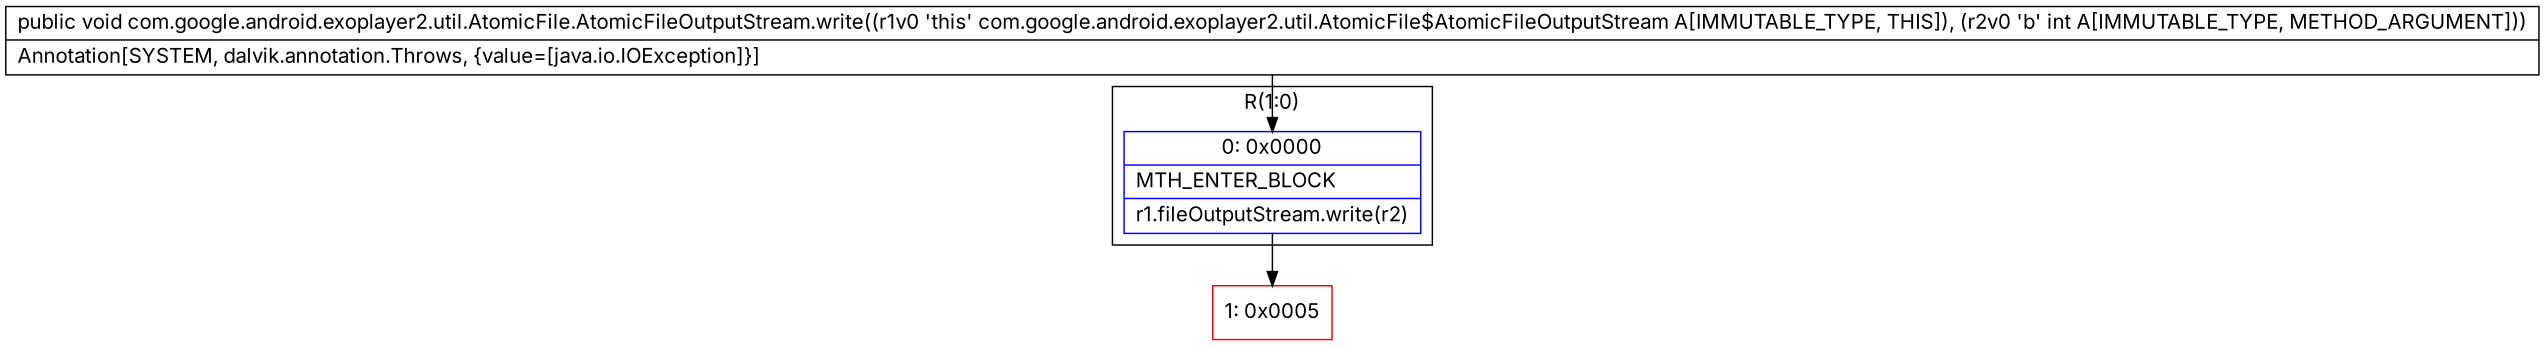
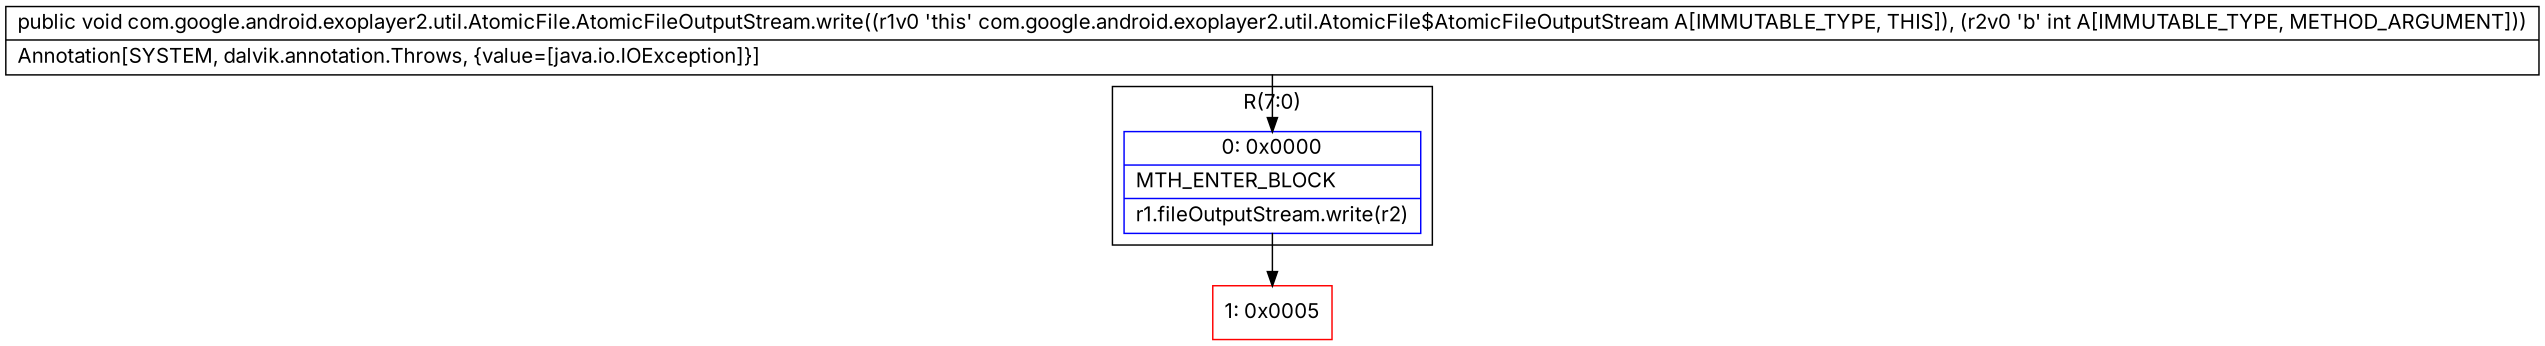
(1272, 103) -> (1272, 103)
